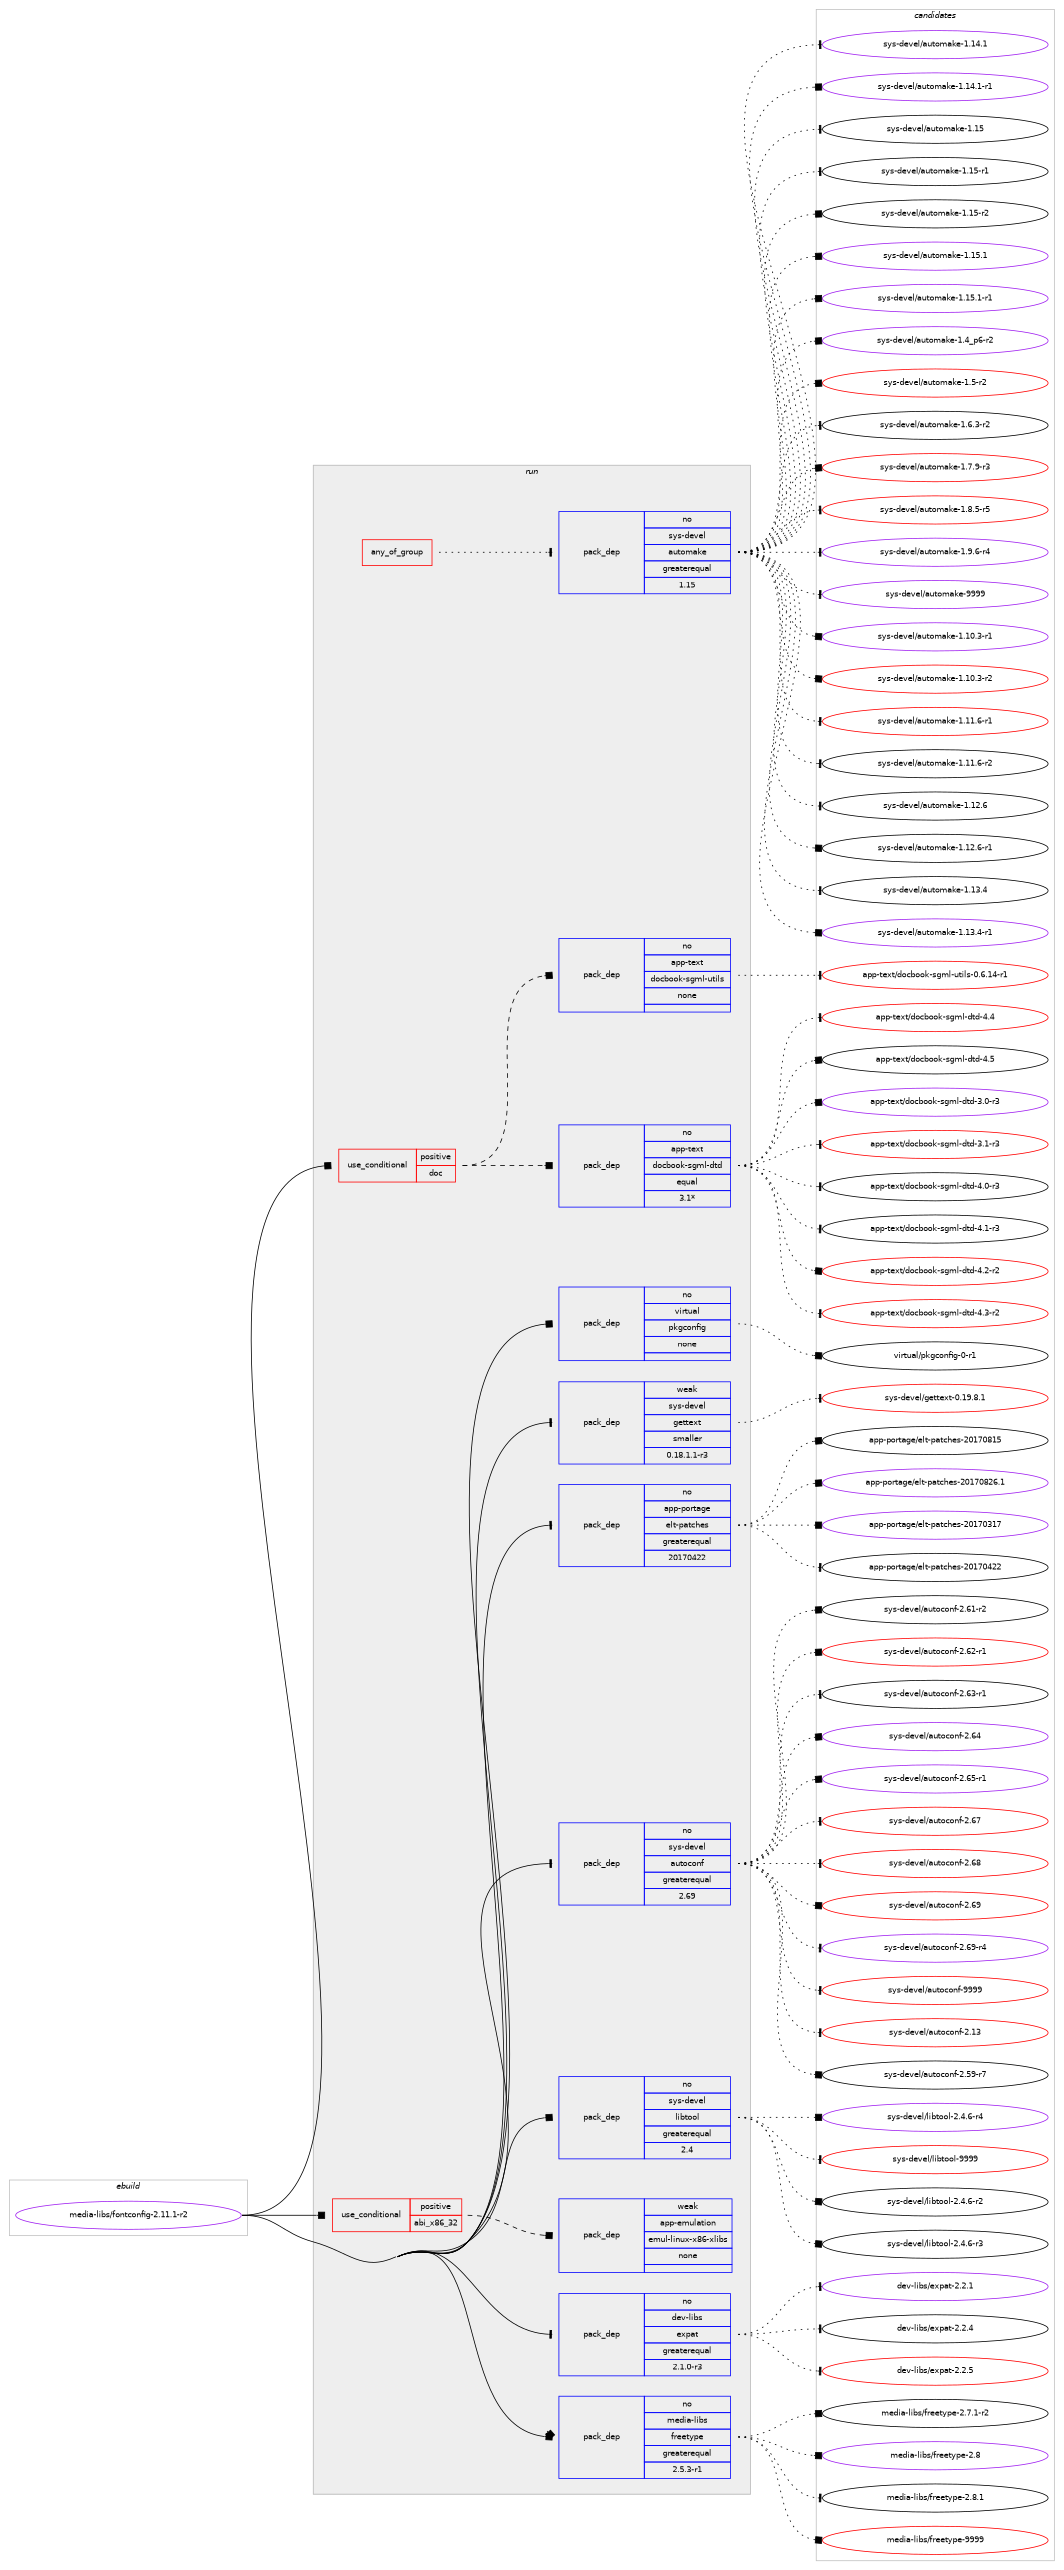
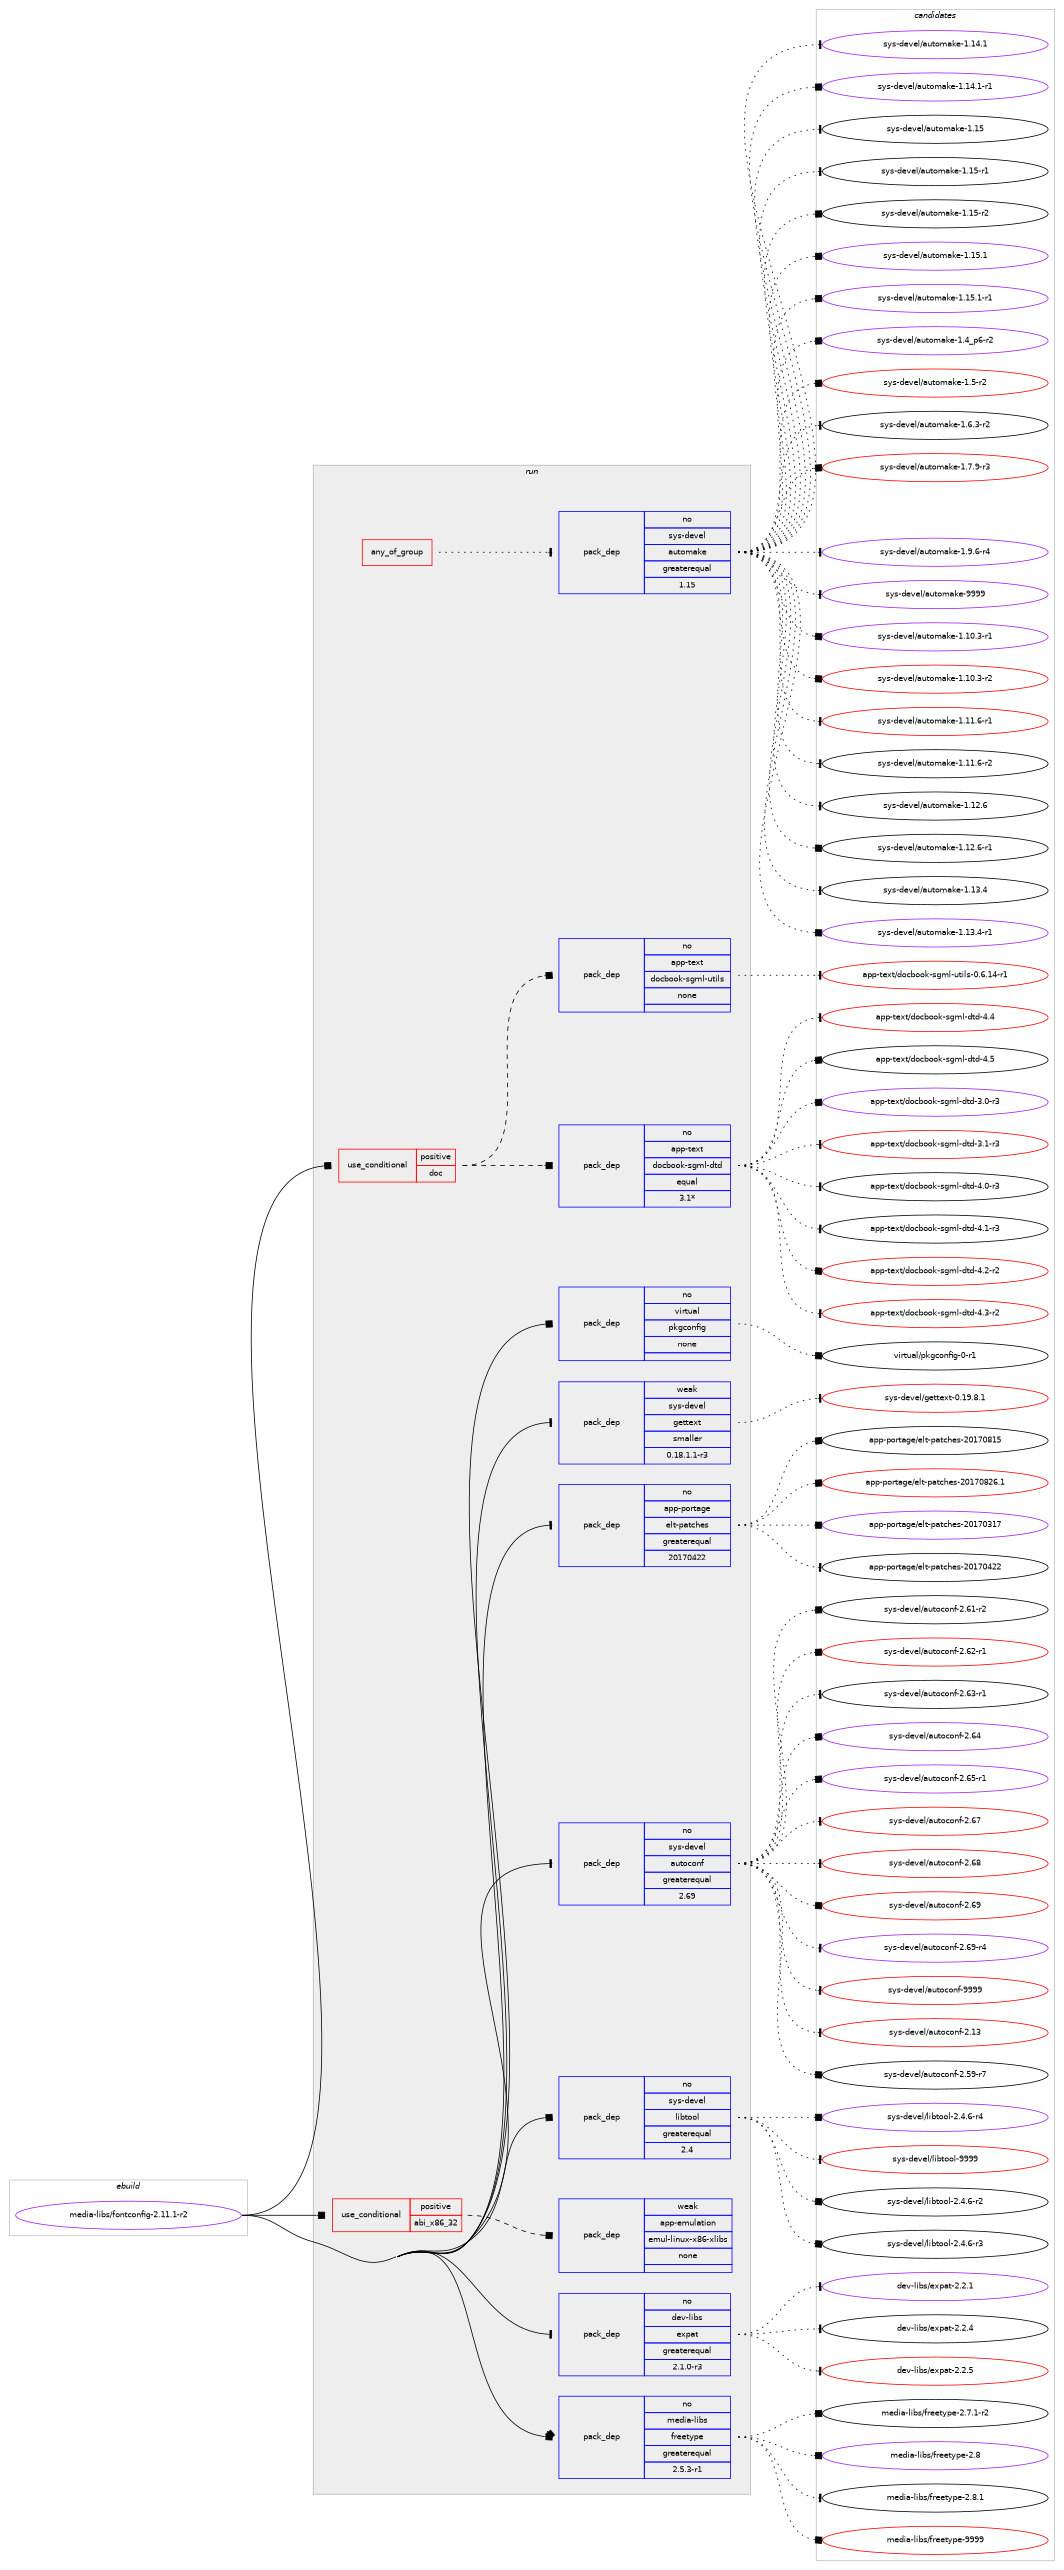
(935, 510) -> none
(935, 1483) -> (935, 1483)
